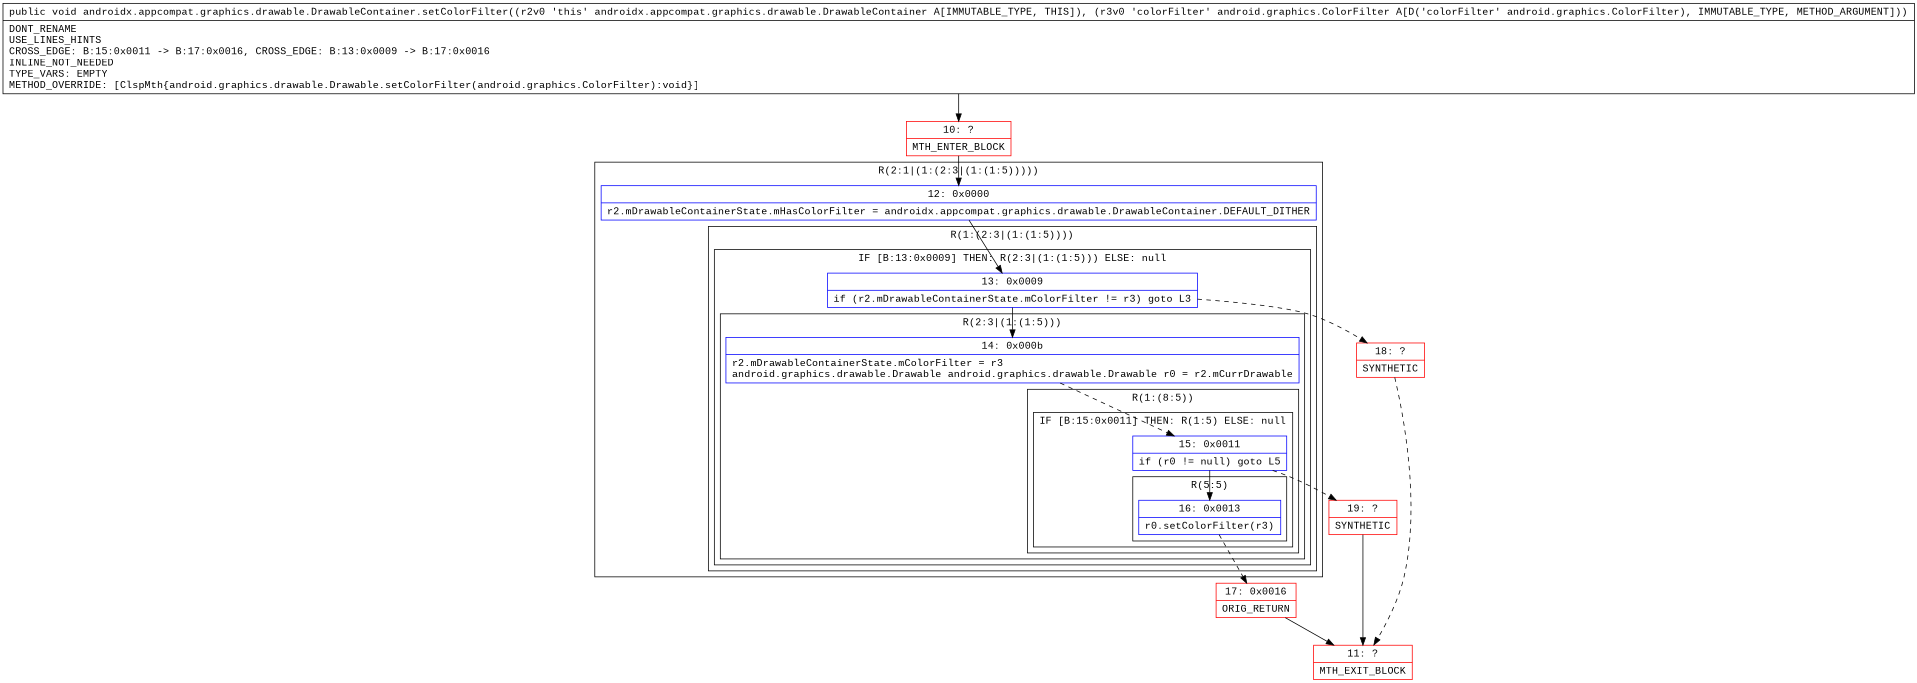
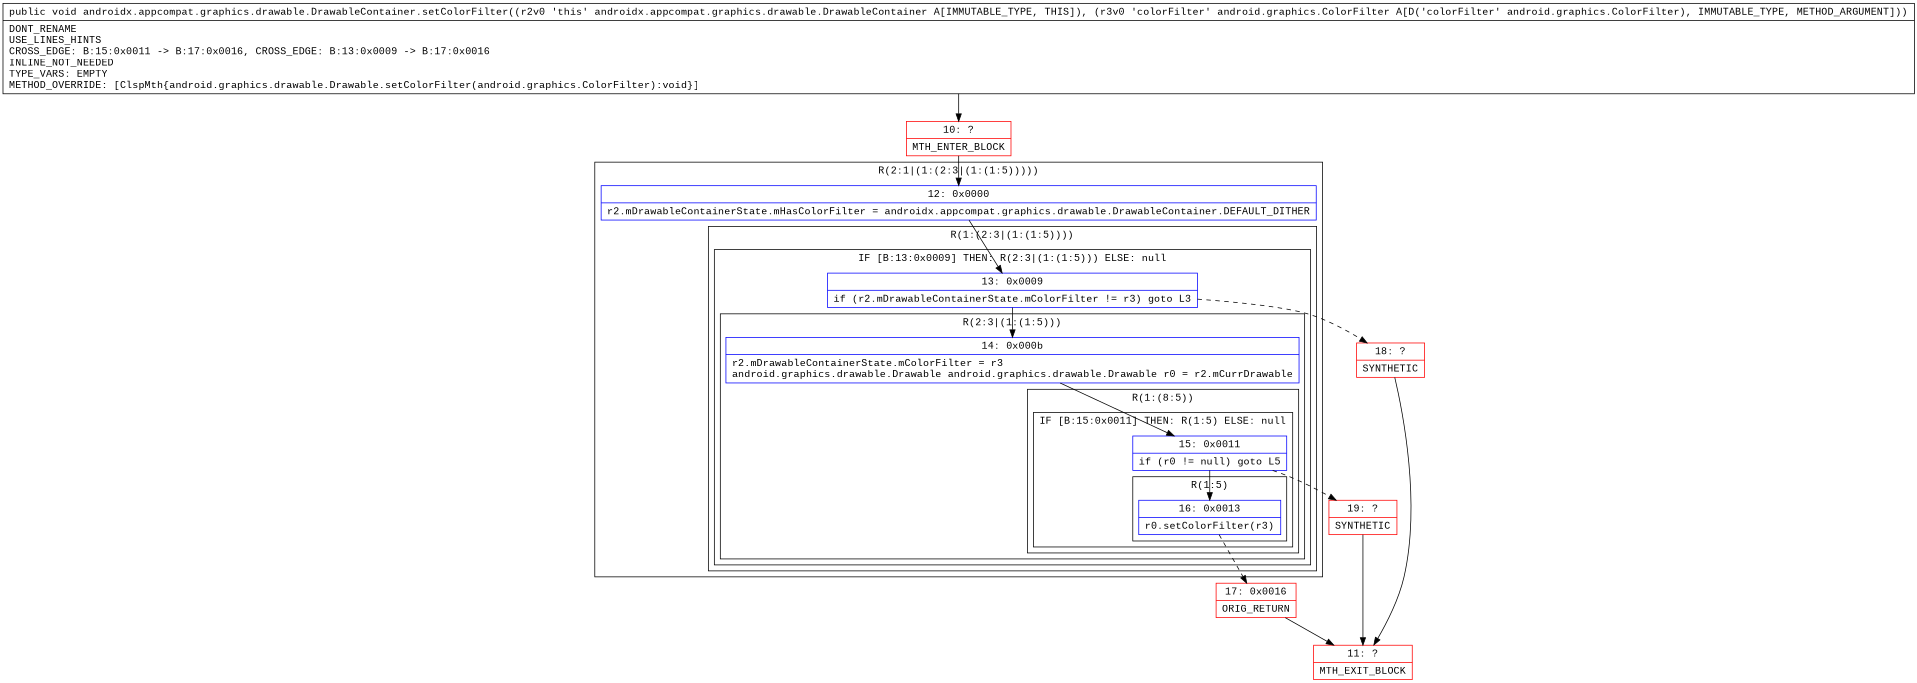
(1114, 408) -> (1114, 408)
(1210, 485) -> (1210, 485)
(1411, 510) -> (1411, 510)
